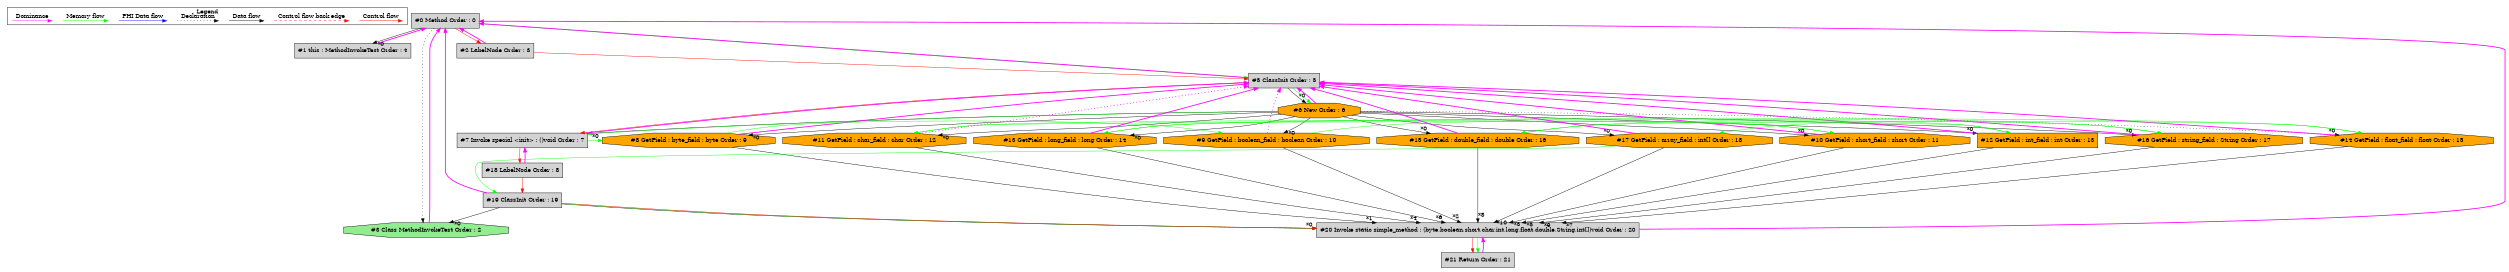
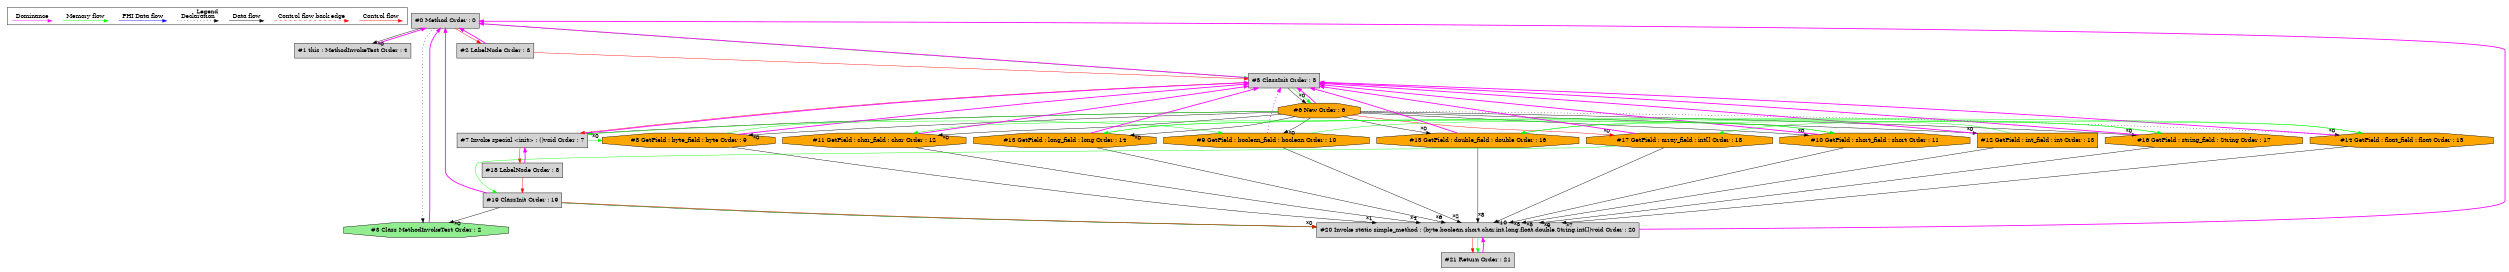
(1082, 110) -> (1082, 110)
(1460, 122) -> none
(1481, 128) -> (1481, 128)
